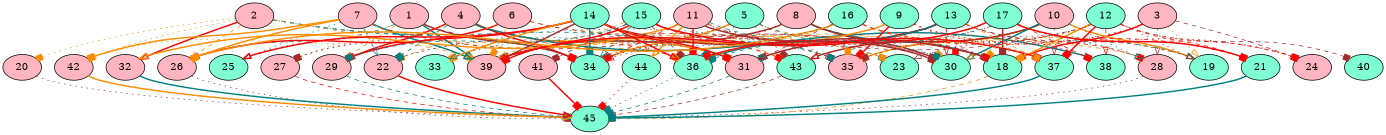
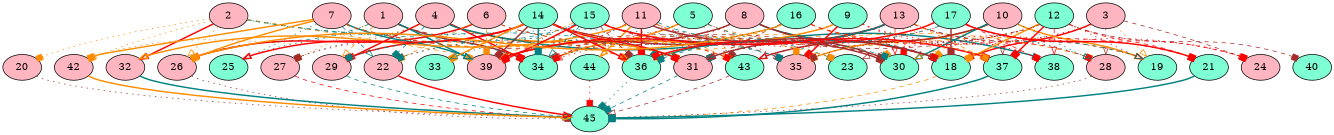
(951, 16) -> (899, 16)
(219, 40) -> (205, 39)
(955, 42) -> (903, 42)
(538, 67) -> none
